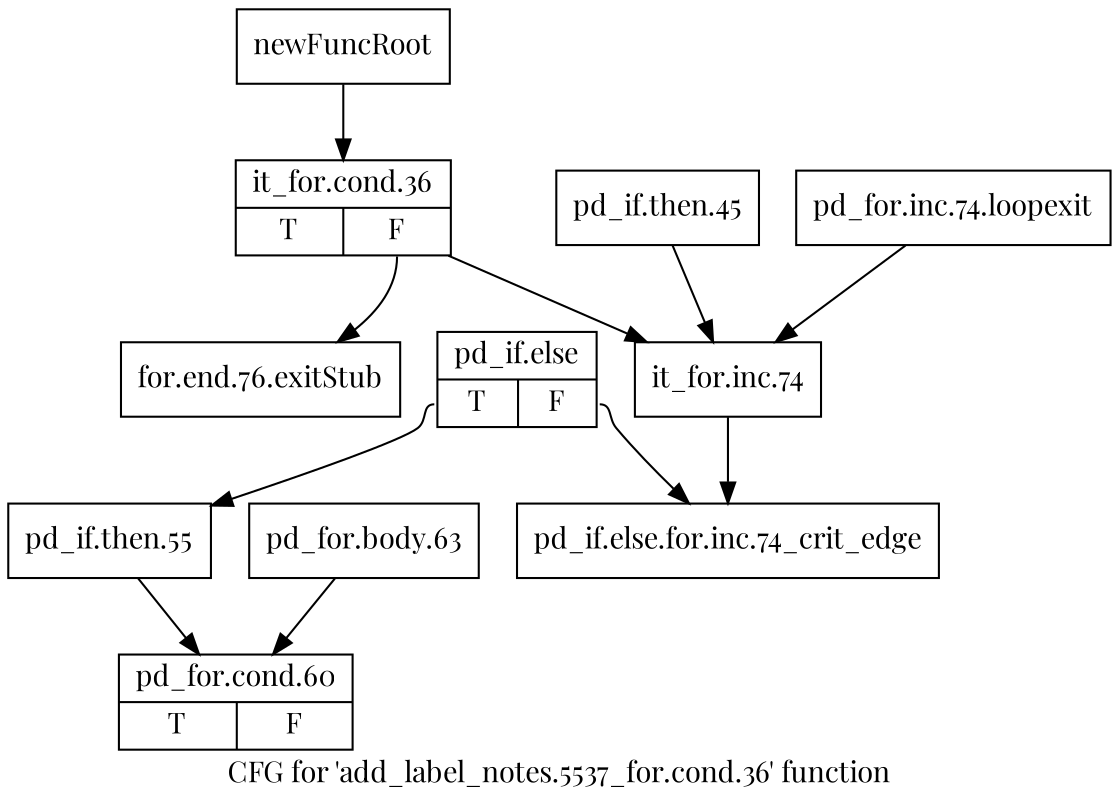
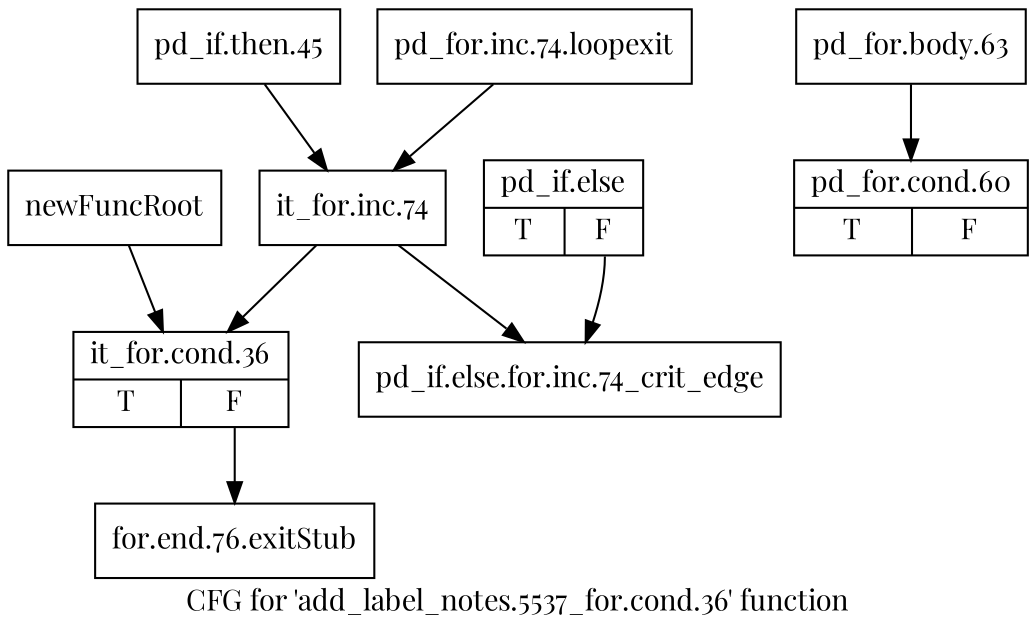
(538, 295) -> (279, 281)
(110, 541) -> none
